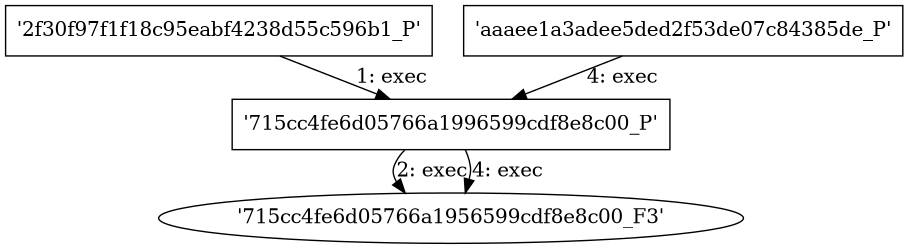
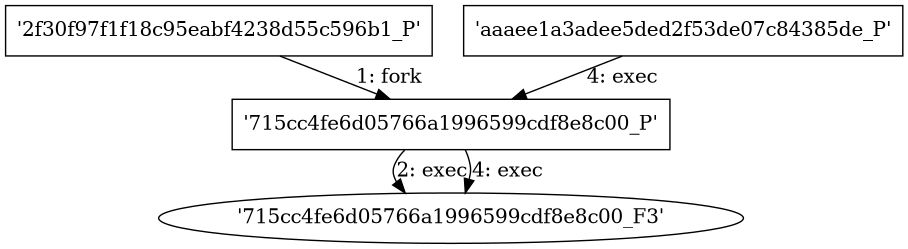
(392, 78) -> (389, 78)
(451, 218) -> (451, 218)
